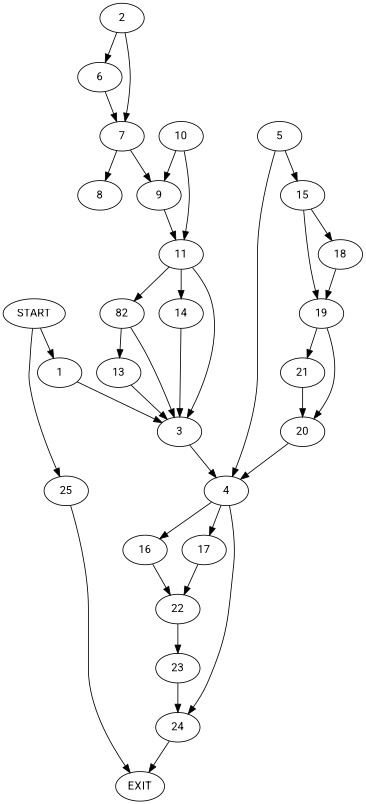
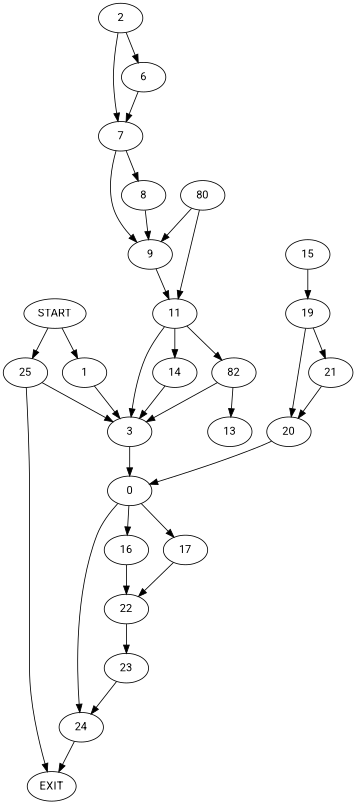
(181, 136) -> (203, 195)
(280, 136) -> none
none -> (146, 221)
(340, 254) -> none
(146, 399) -> (74, 400)
(226, 491) -> (130, 491)
